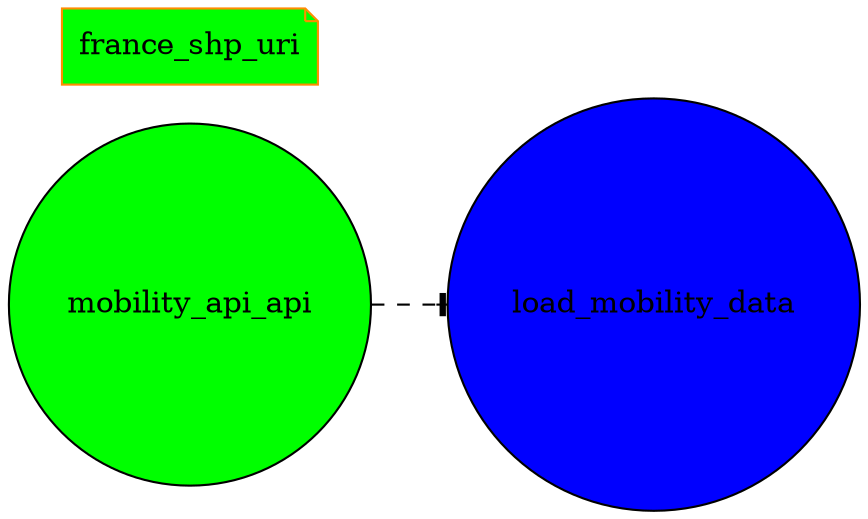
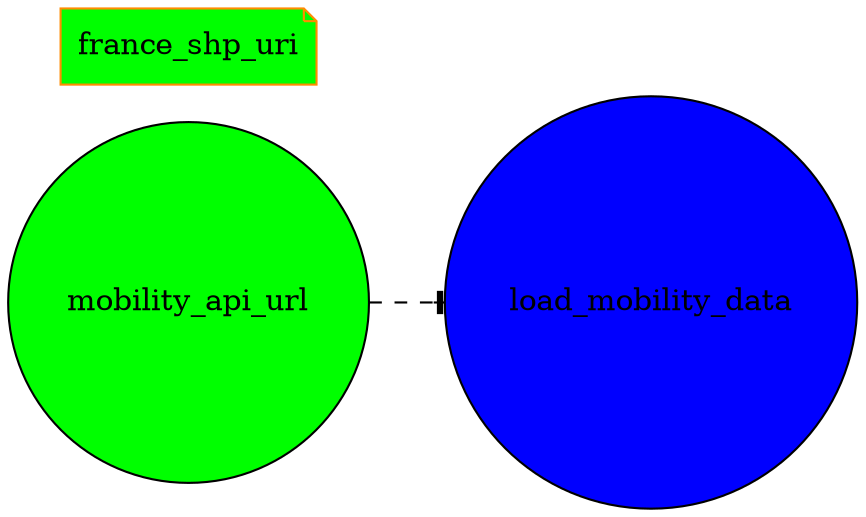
(190, 305) -> (189, 302)
